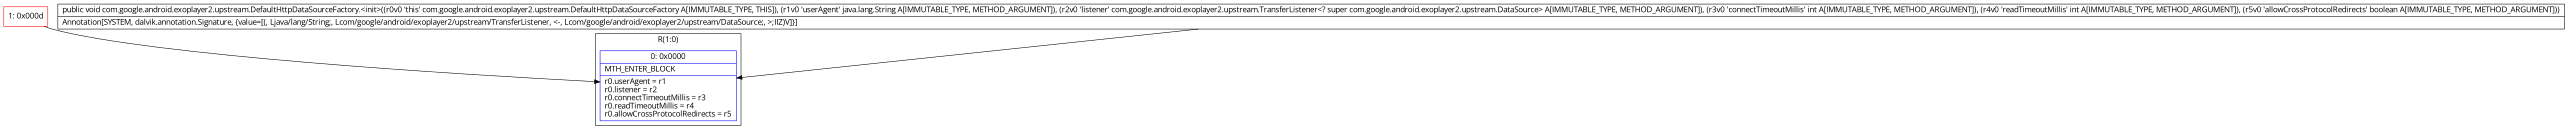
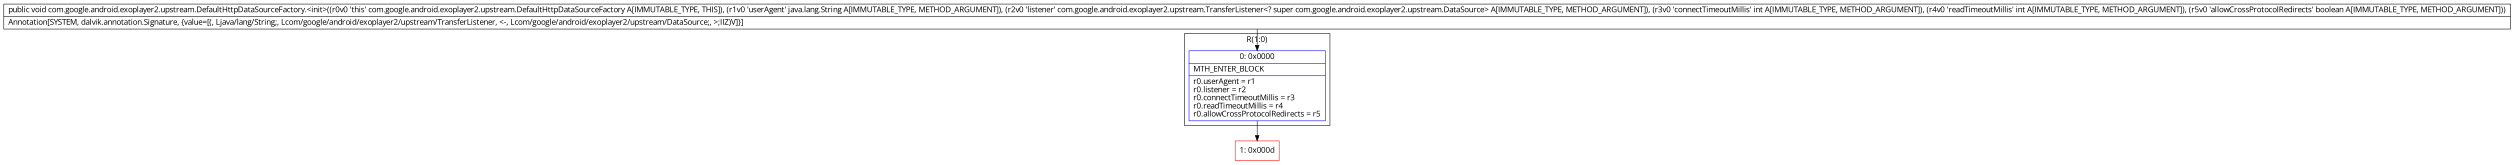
(318, 63) -> (1257, 129)
